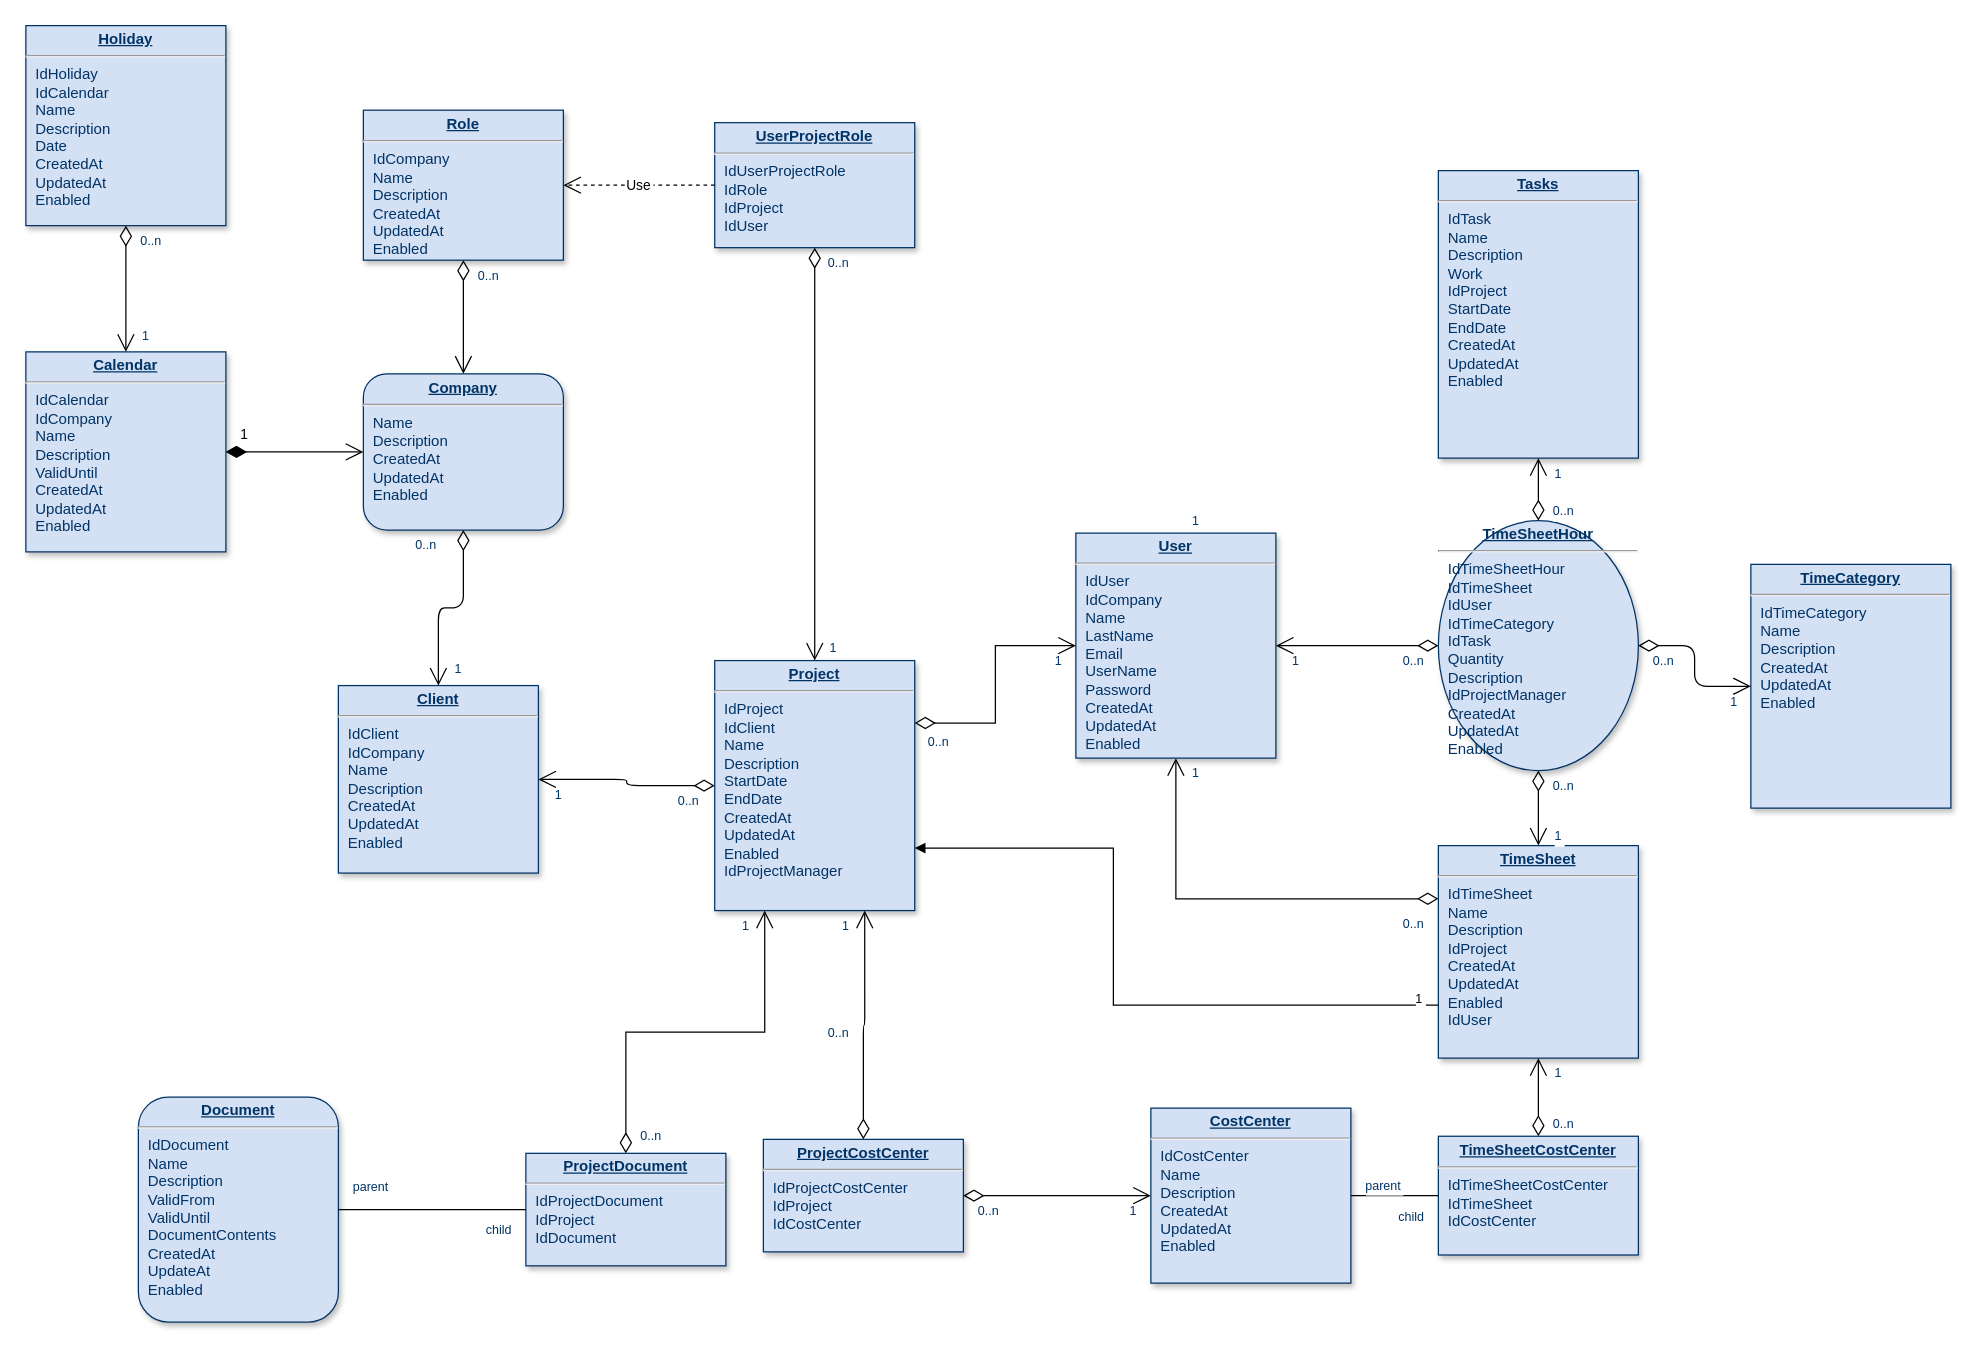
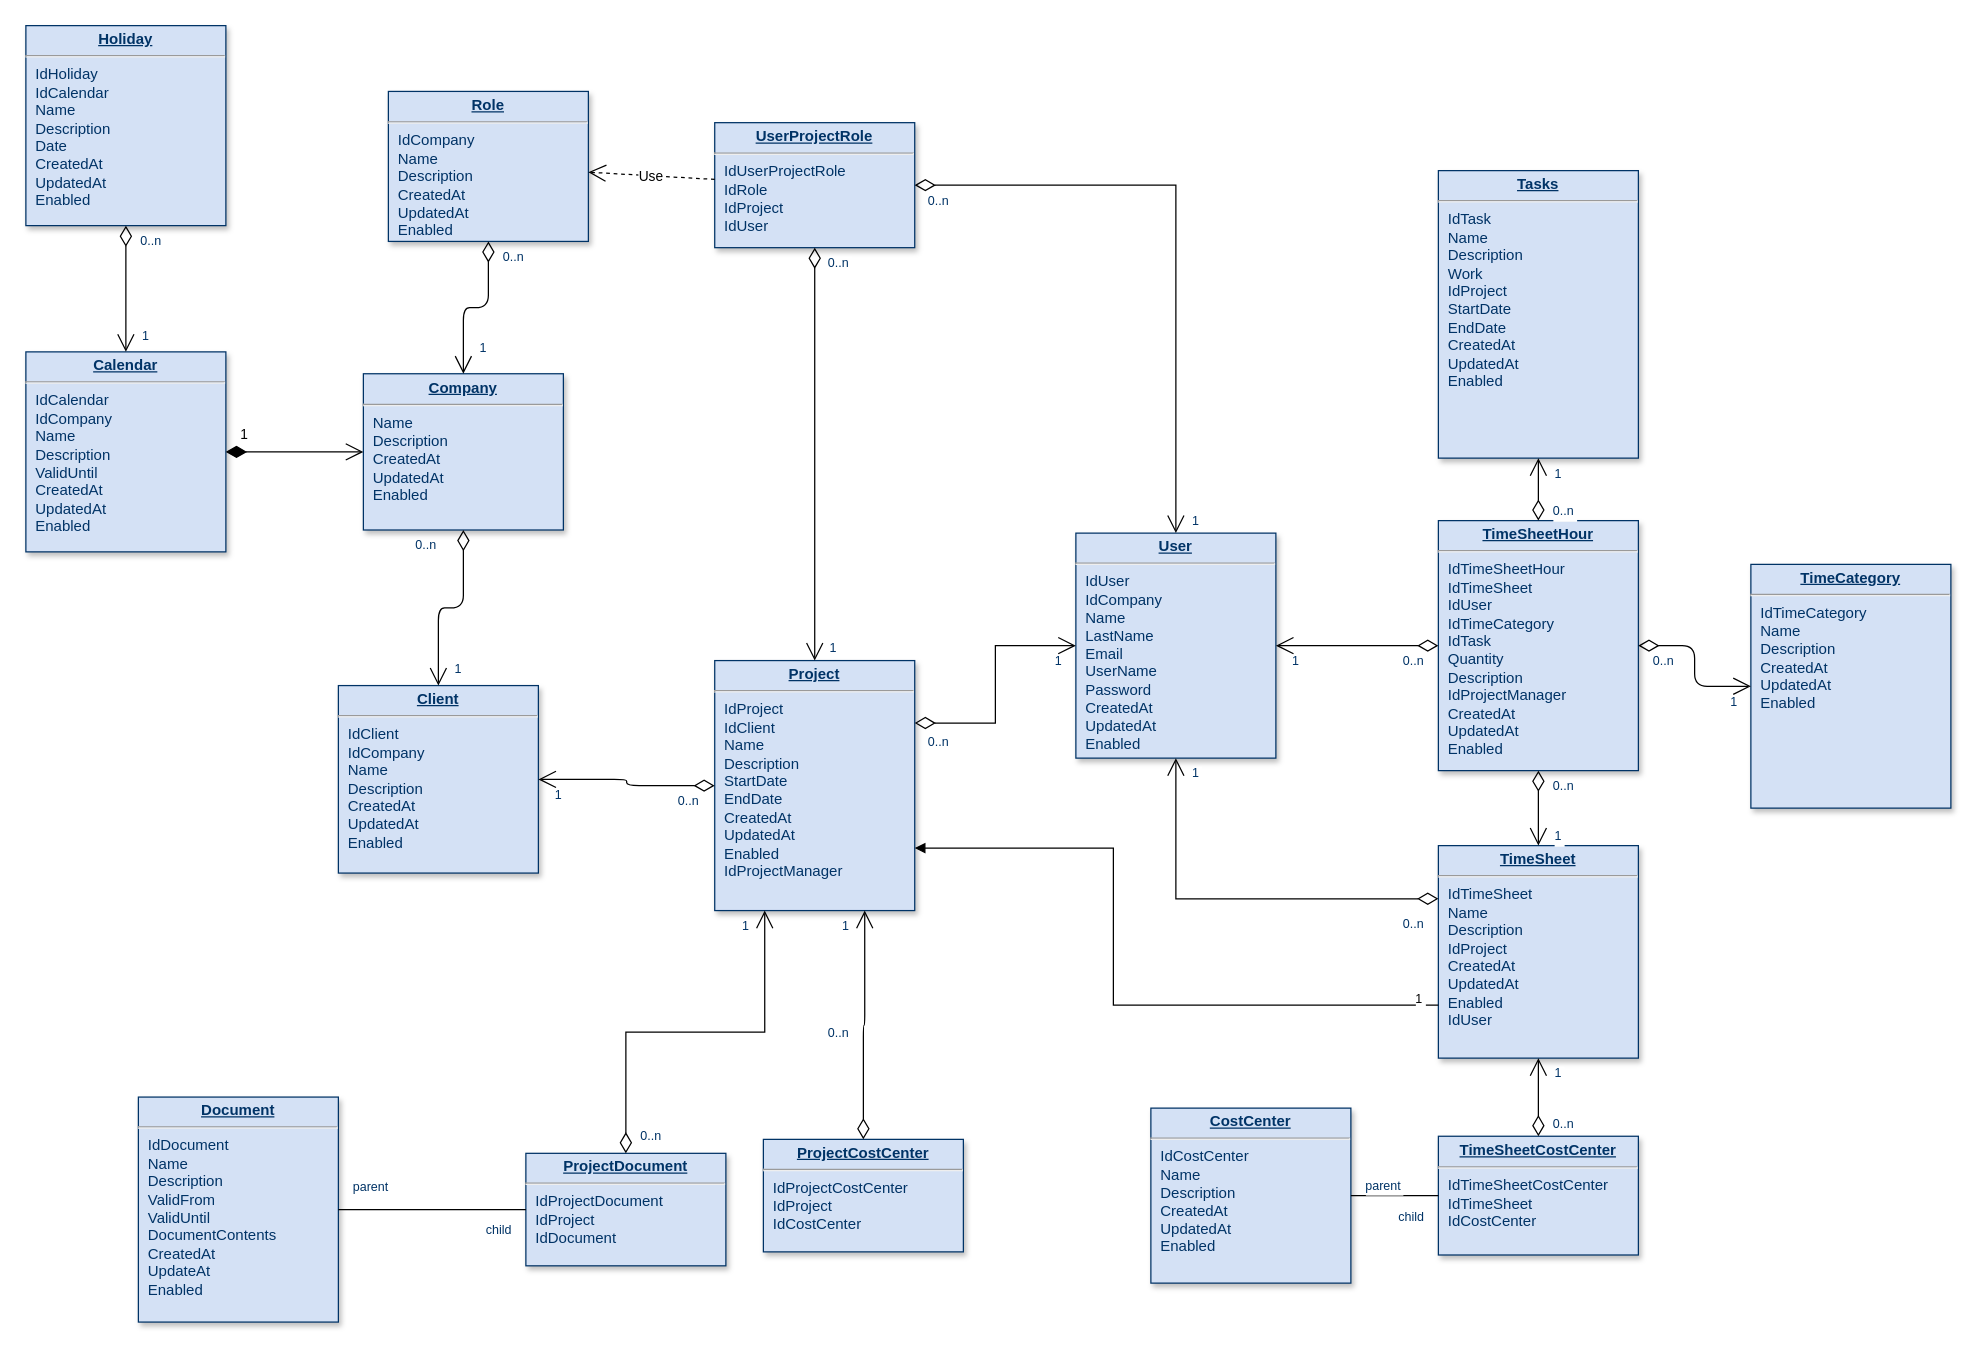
(463, 185) -> (488, 166)
none -> (1176, 237)
(463, 452) -> (463, 452)
(1538, 646) -> (1538, 646)
(1065, 1196) -> none
(238, 1210) -> (238, 1210)
